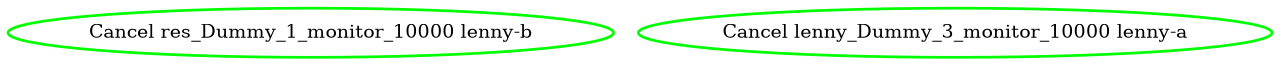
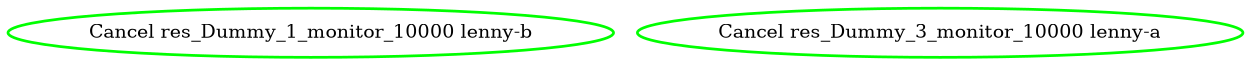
(955, 33) -> (940, 33)
